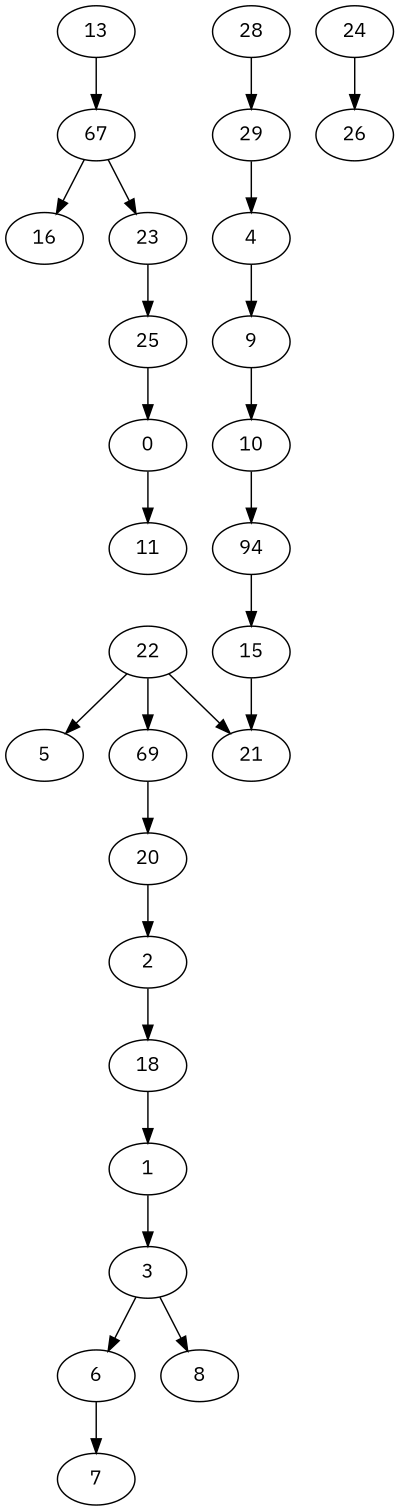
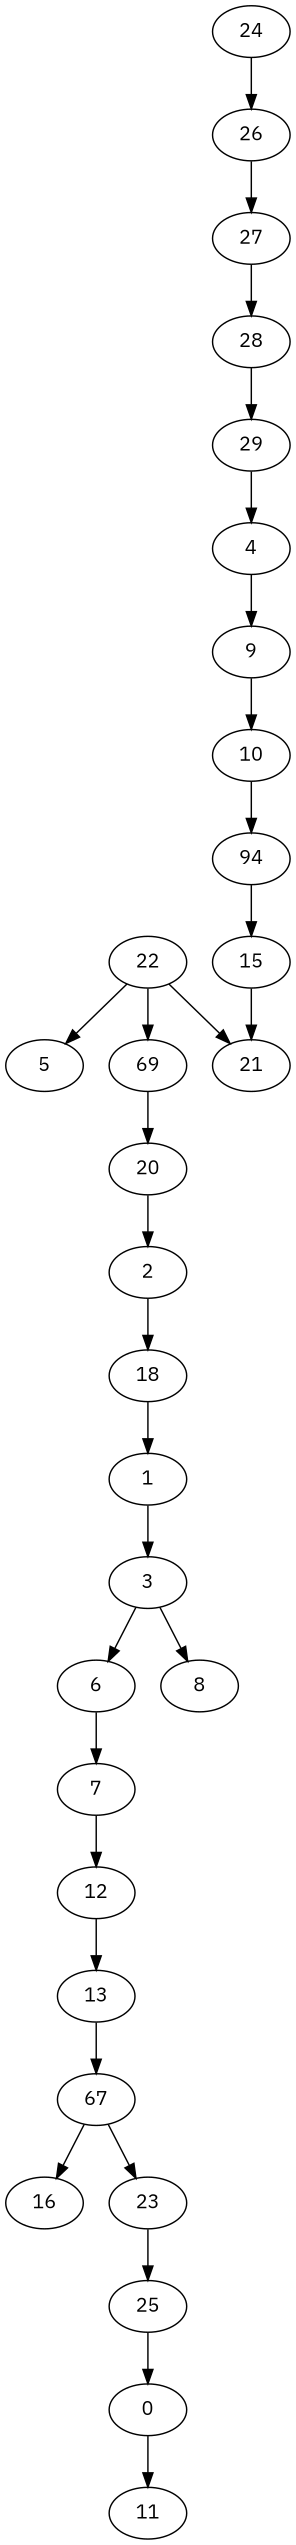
none -> (251, 238)
none -> (96, 1893)
